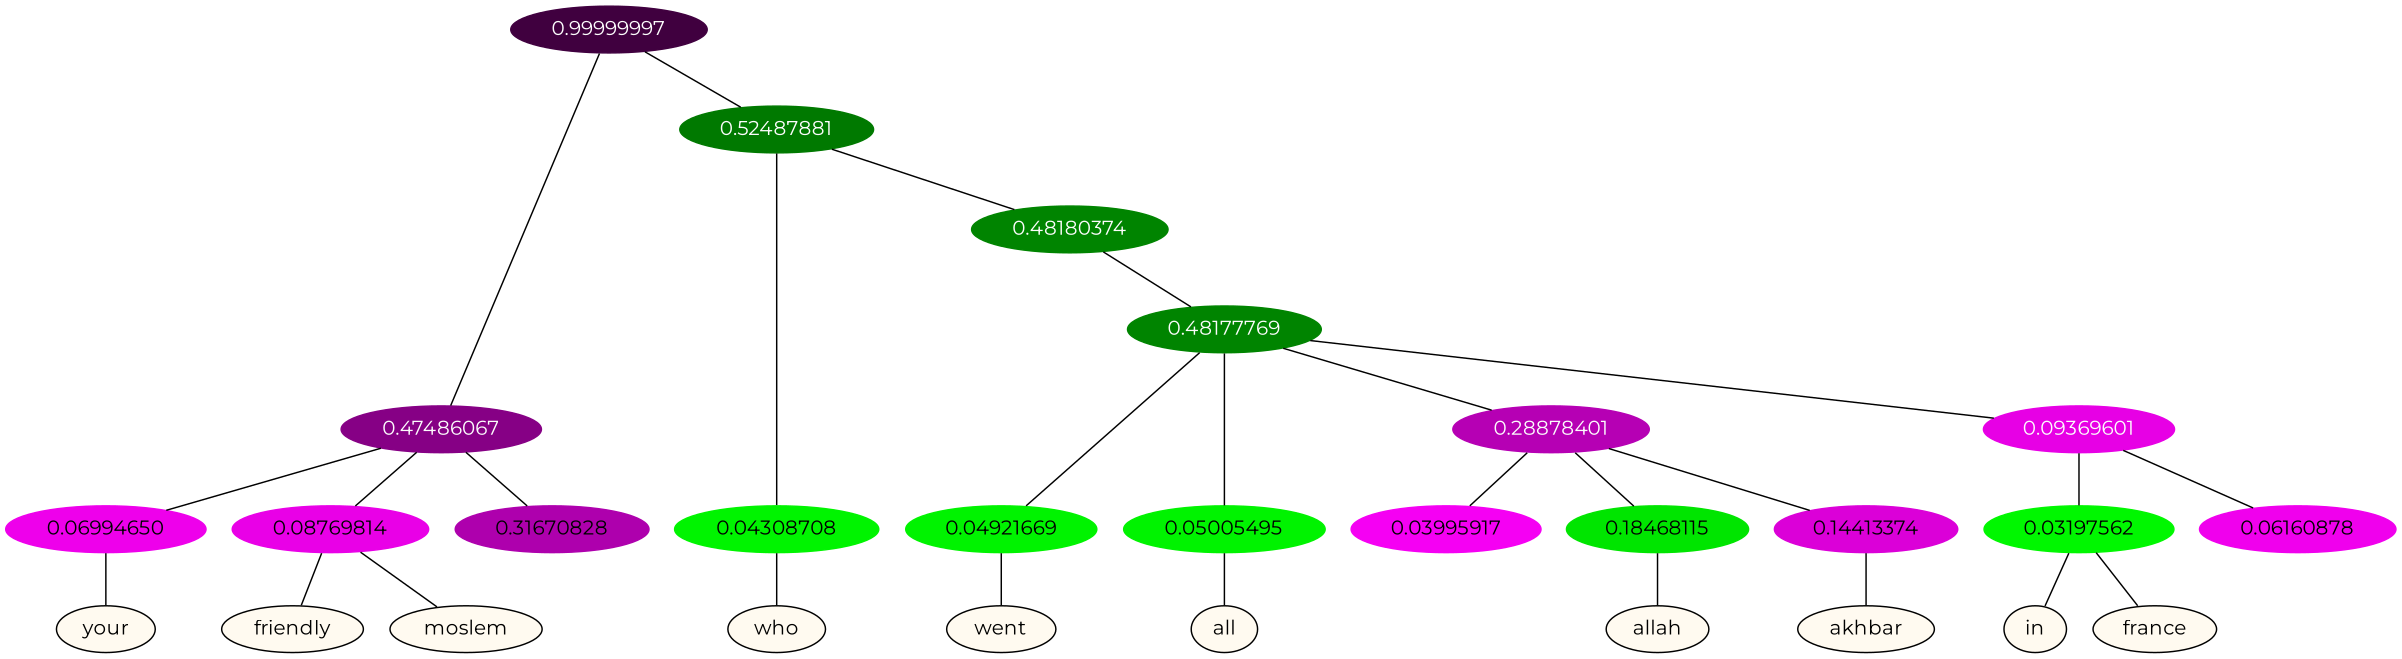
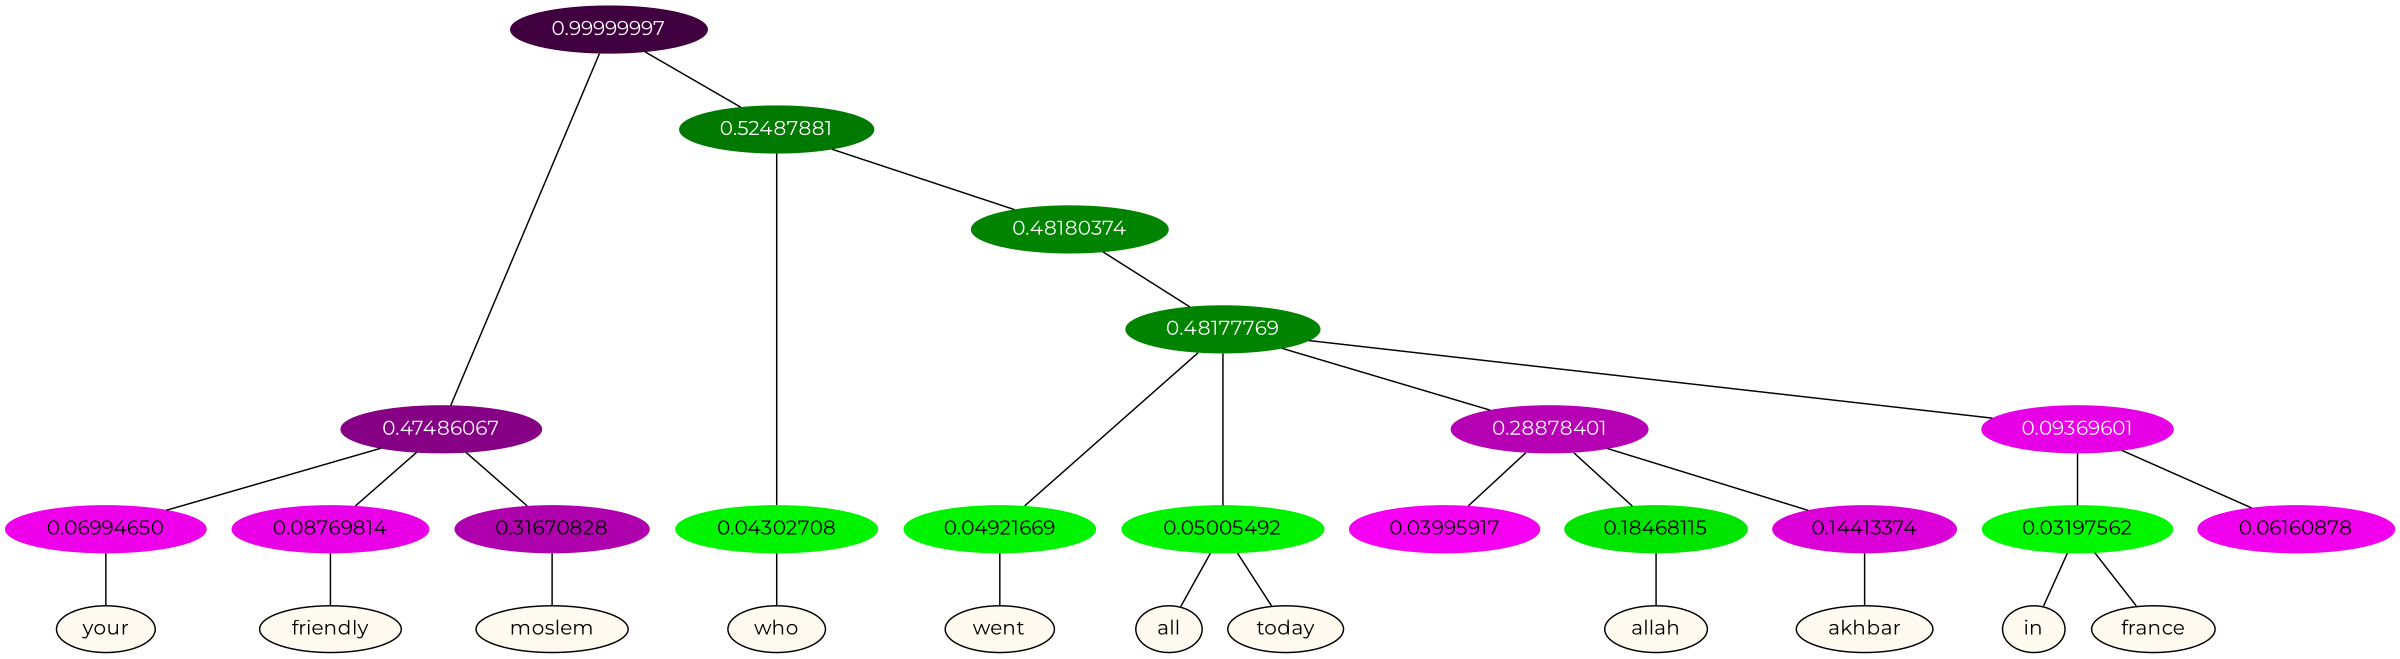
(777, 529) -> (777, 529)
(1224, 529) -> (1223, 529)
(399, 580) -> (552, 579)
none -> (1286, 629)
